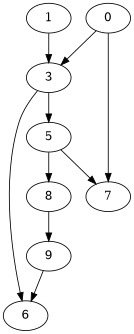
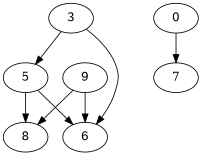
(49, 18) -> none
(82, 45) -> none
(75, 164) -> (52, 104)
(49, 222) -> (59, 104)
